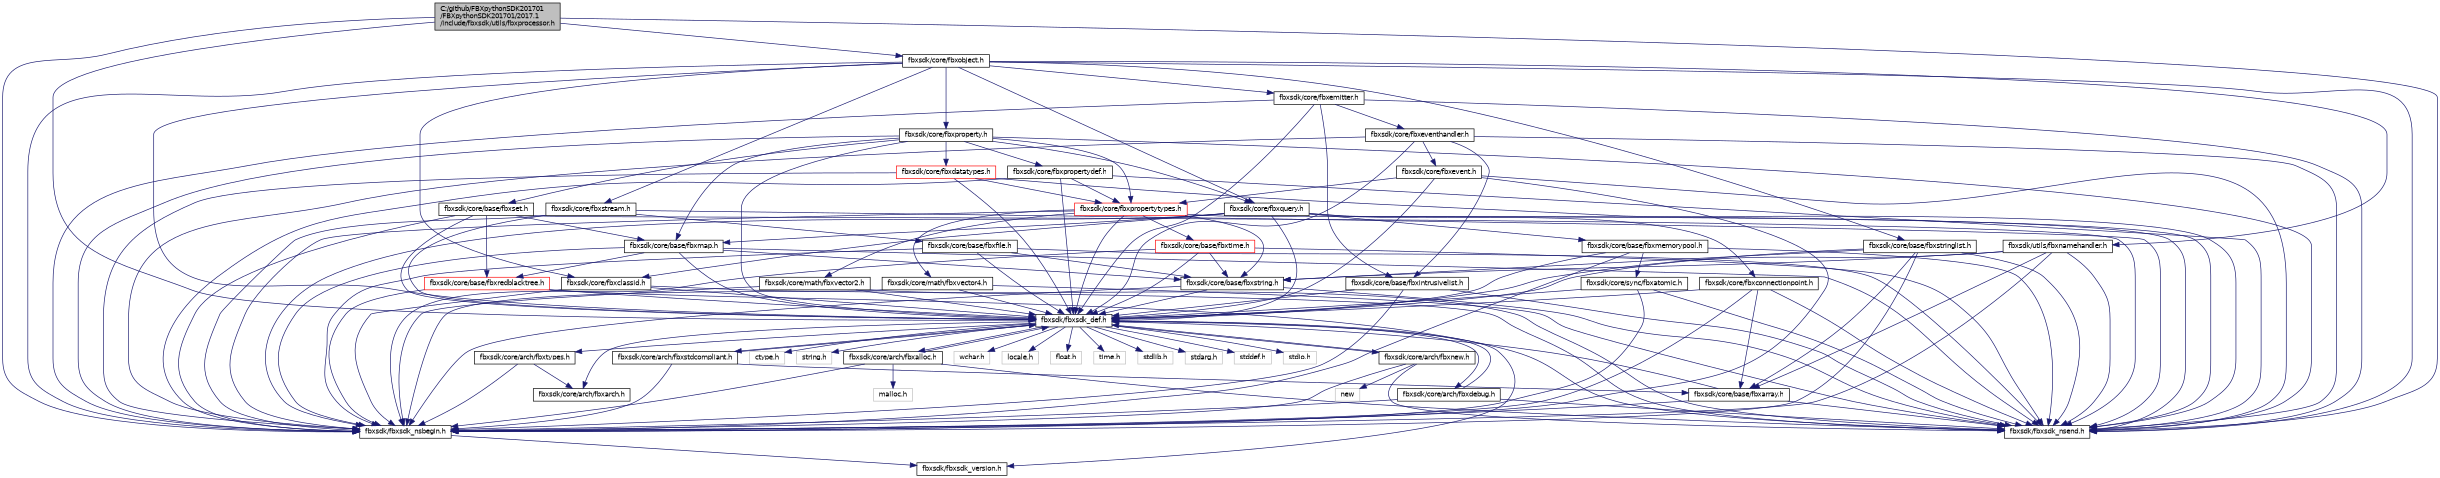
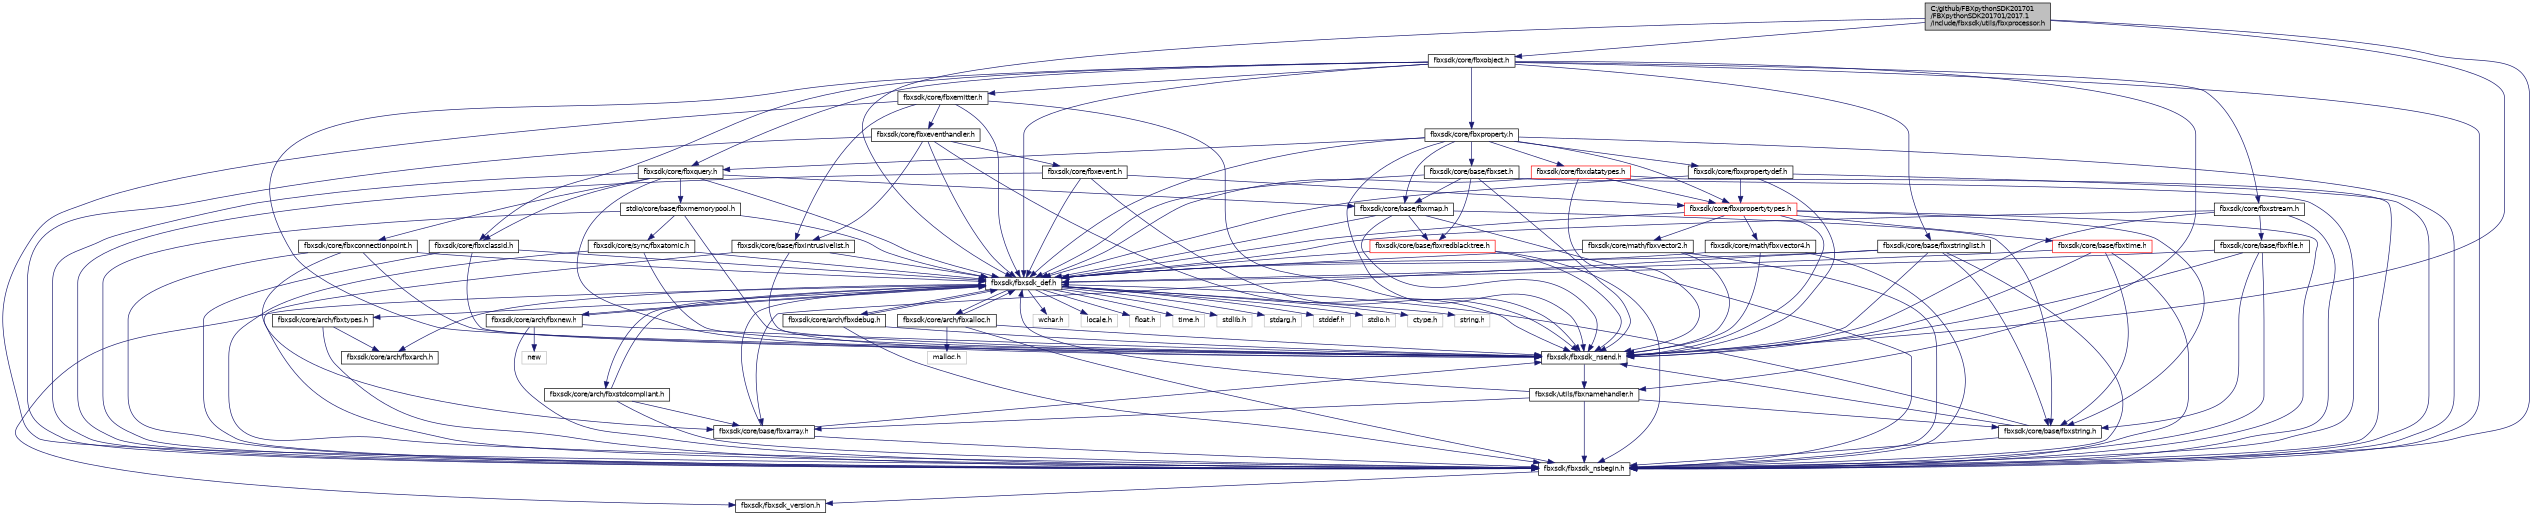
(1645, 246) -> (681, 209)
(2110, 339) -> (1584, 373)
